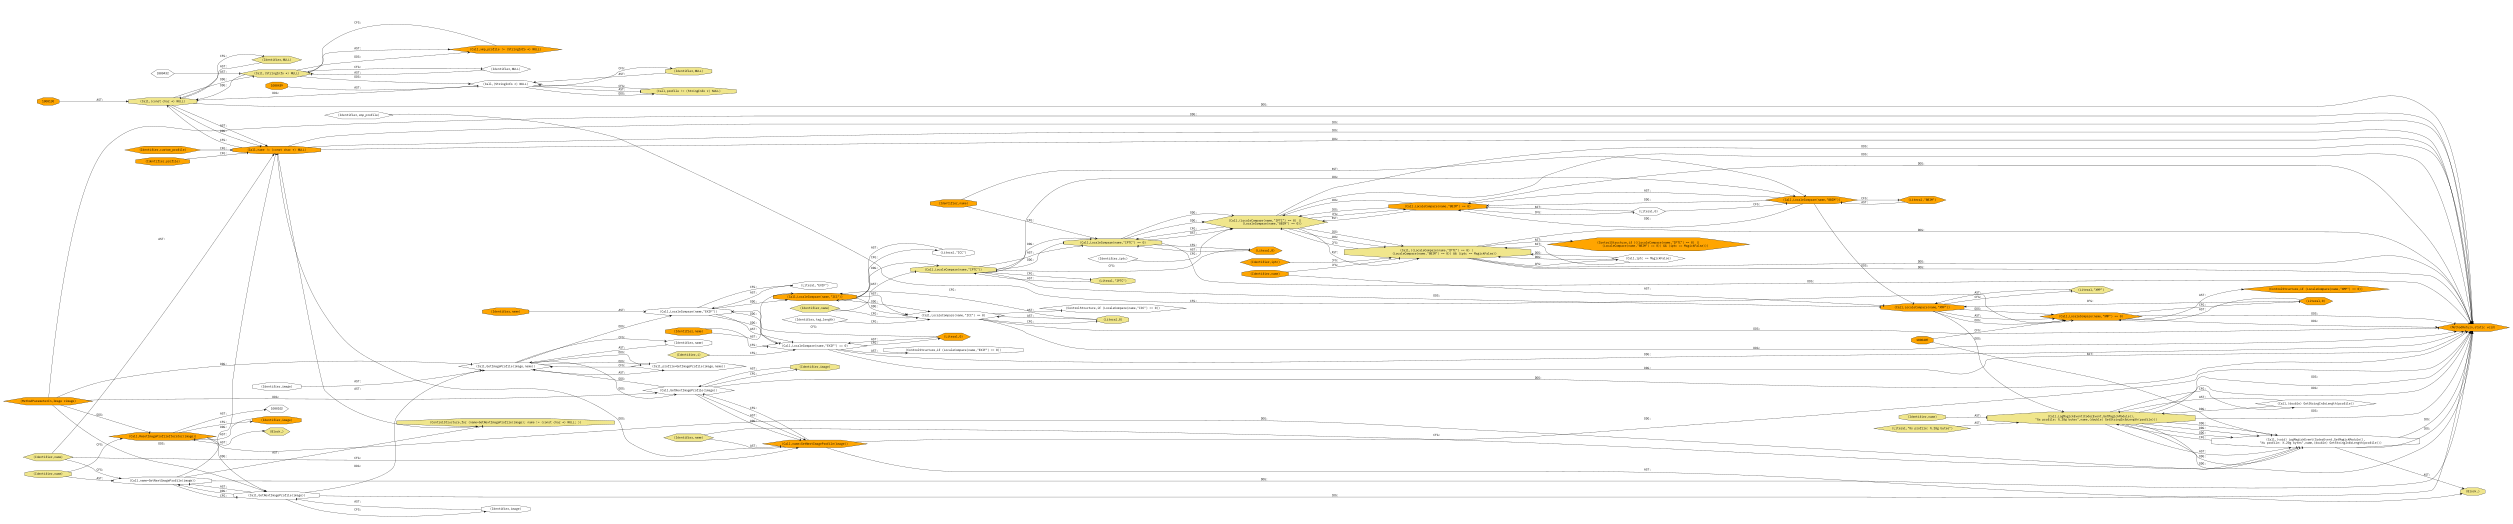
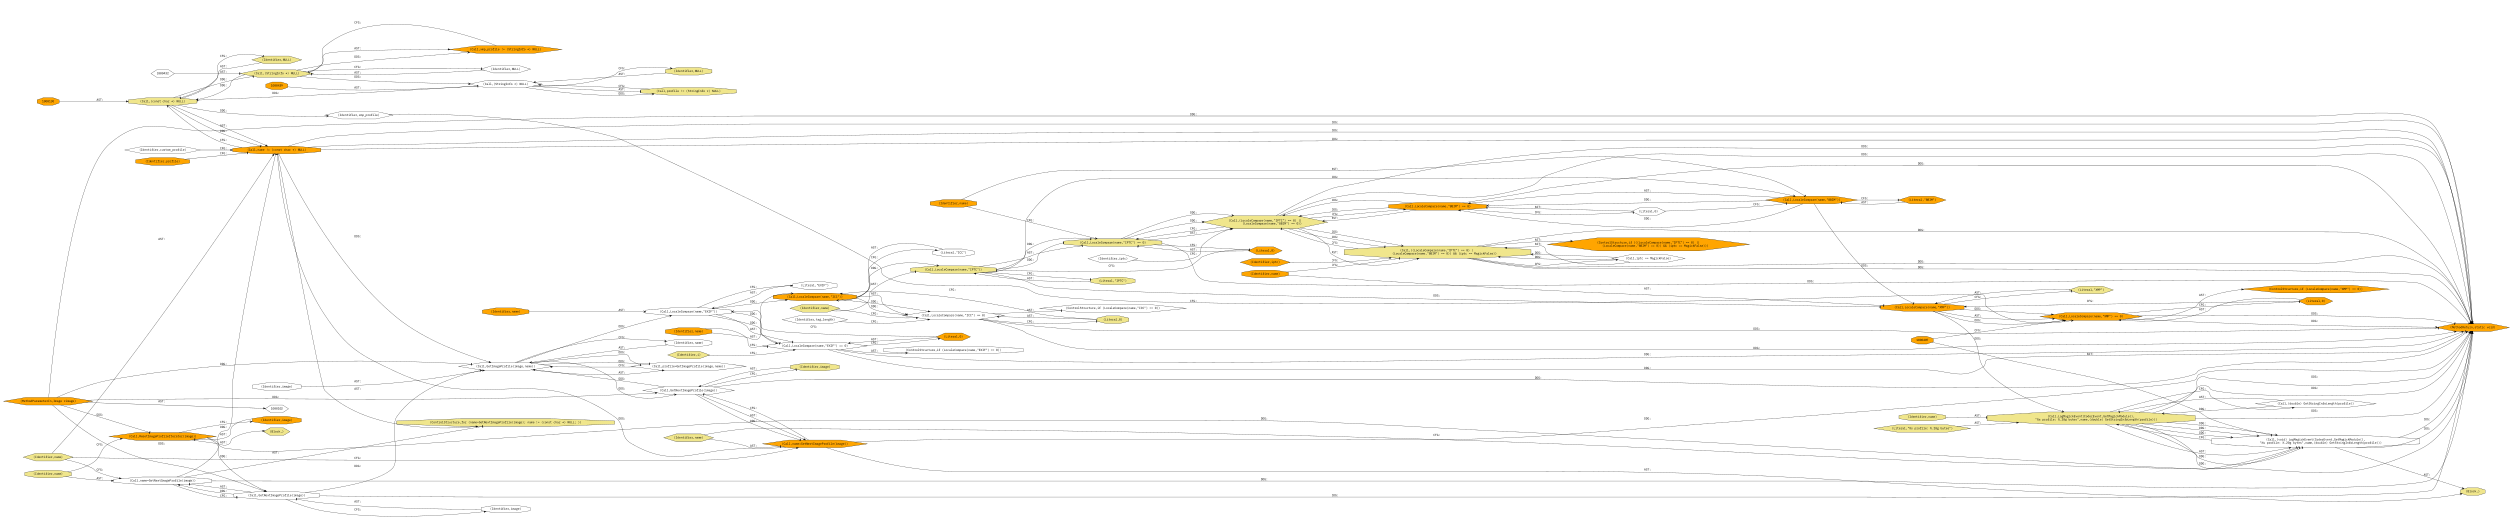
(1423, 106) -> (252, 115)
(163, 150) -> (163, 150)
none -> (361, 282)
(218, 418) -> (174, 405)
